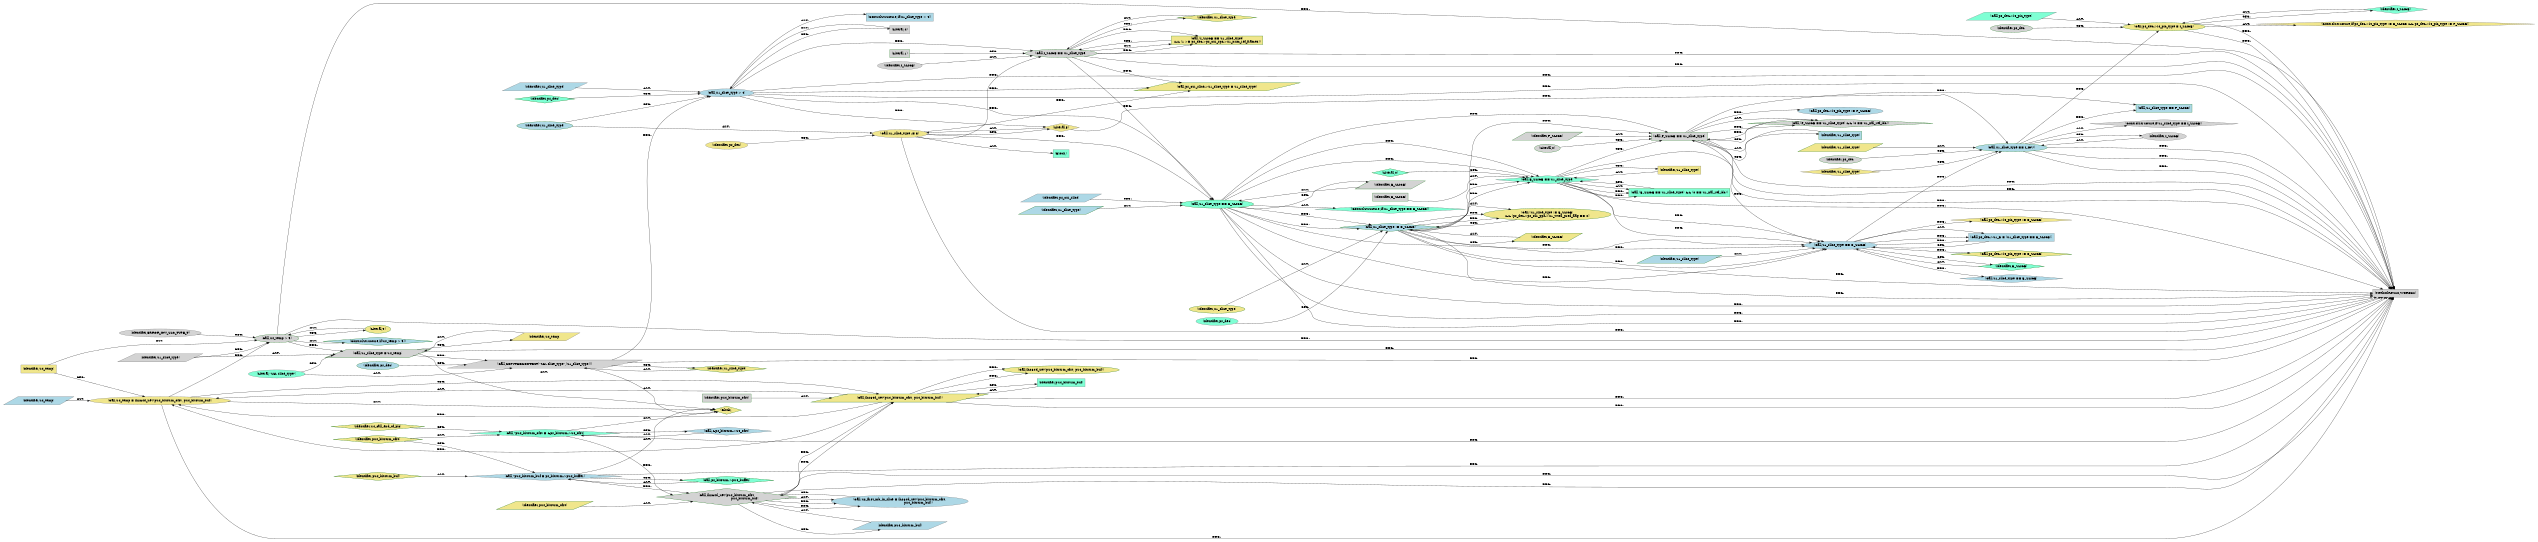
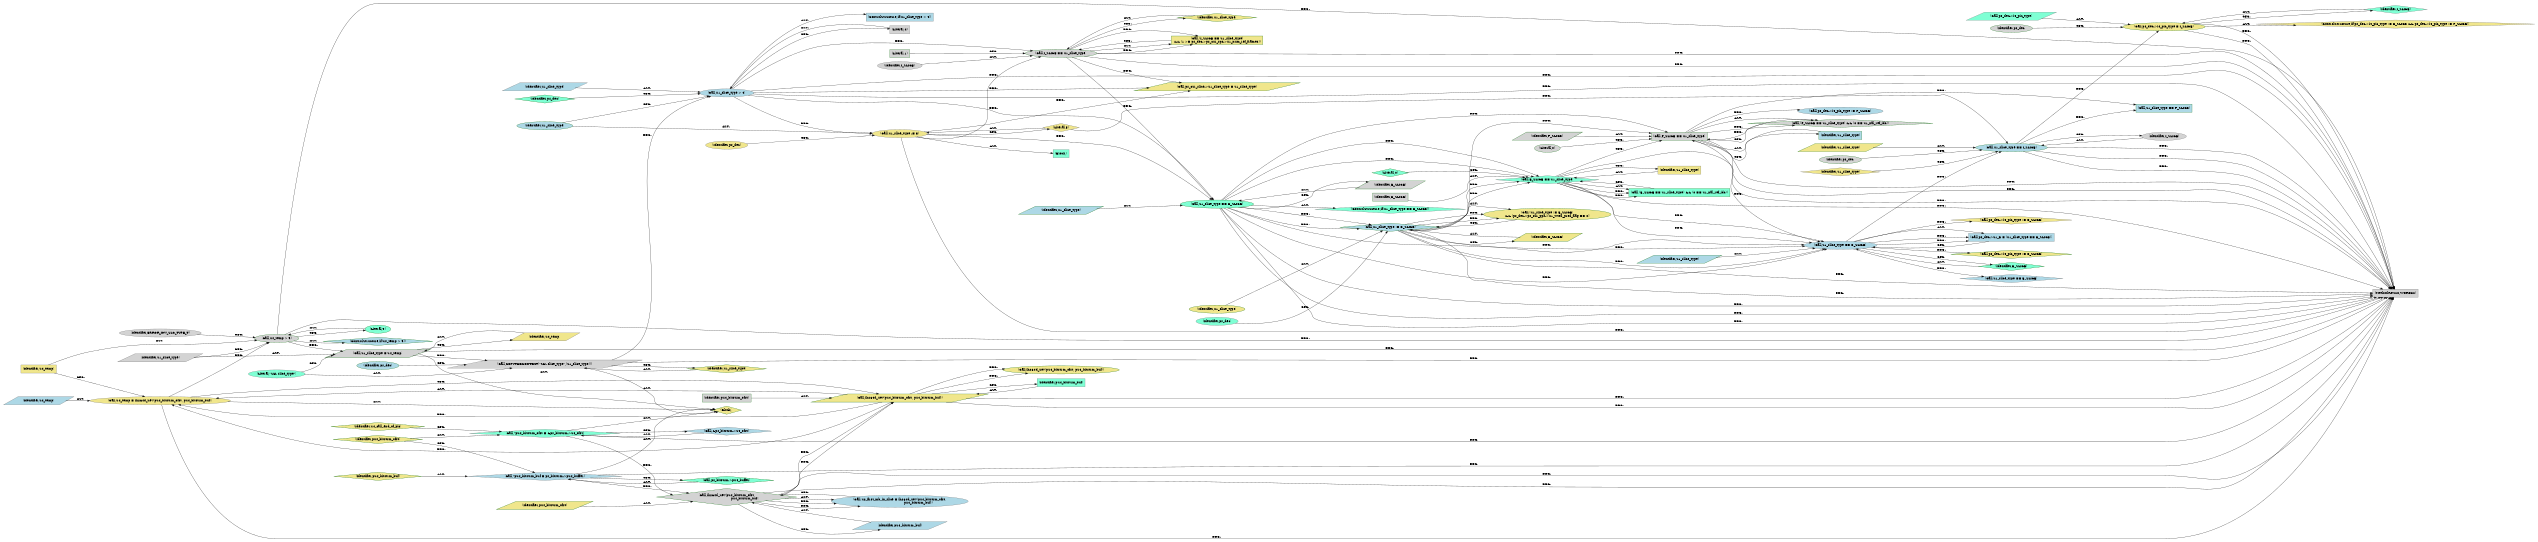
(891, 119) -> (799, 125)
(2164, 124) -> none
(2011, 148) -> (2011, 148)
(1061, 198) -> none
(378, 329) -> (378, 329)
